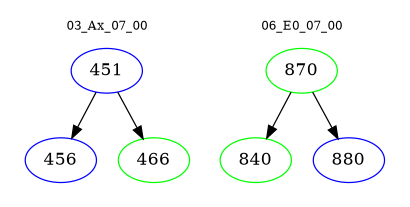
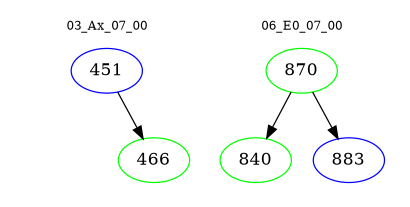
(61, 160) -> none
(349, 160) -> (349, 160)
